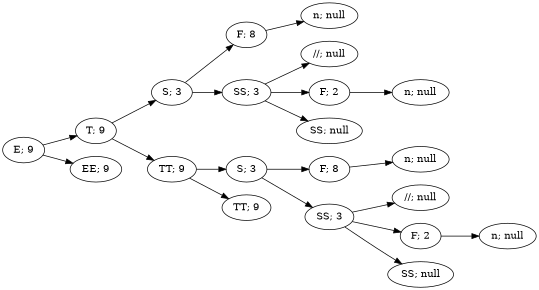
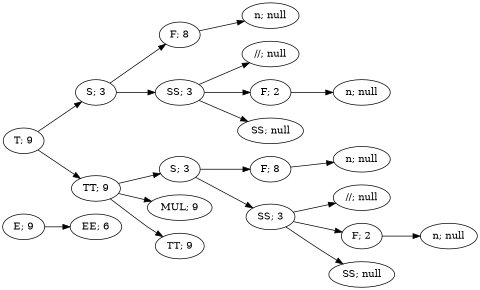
(57, 141) -> none
(96, 169) -> (96, 227)
none -> (180, 208)
